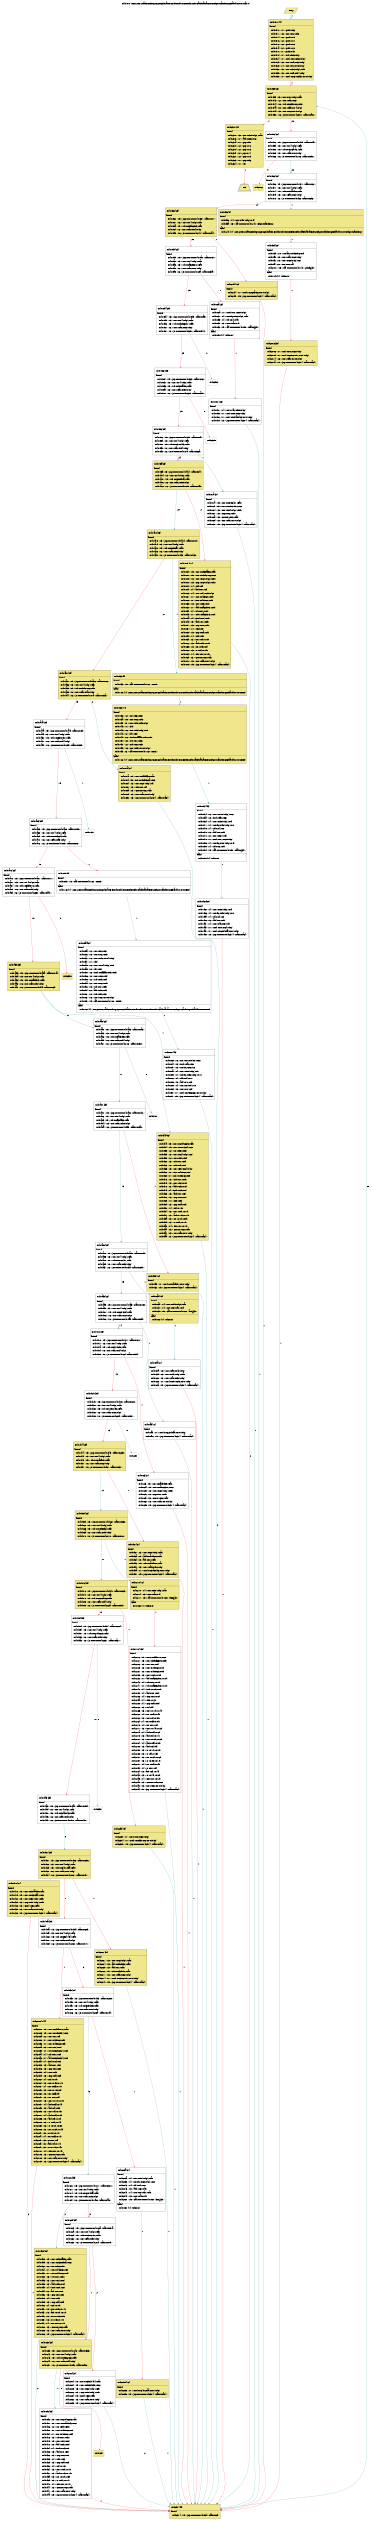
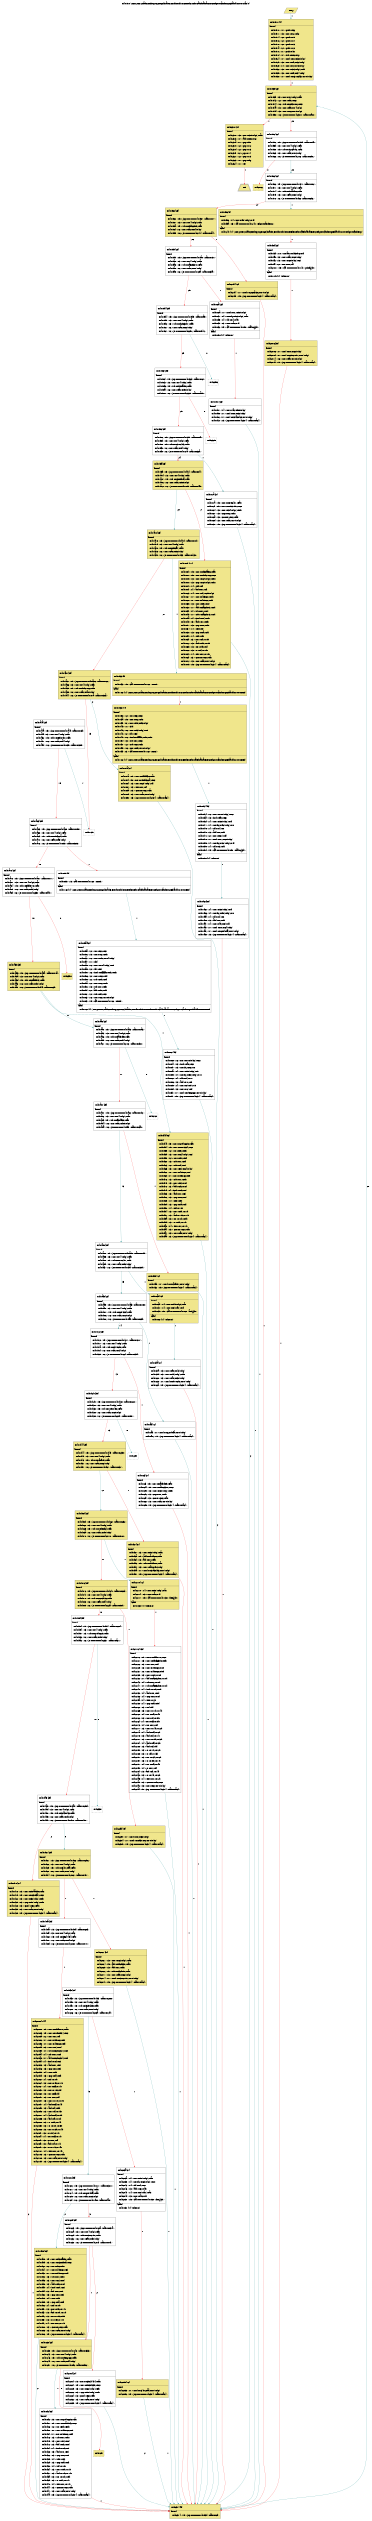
(72, 709) -> (88, 764)
none -> (37, 1850)
(76, 1967) -> none
